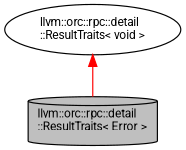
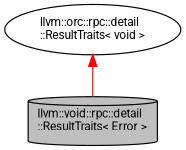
(93, 121) -> (93, 121)
